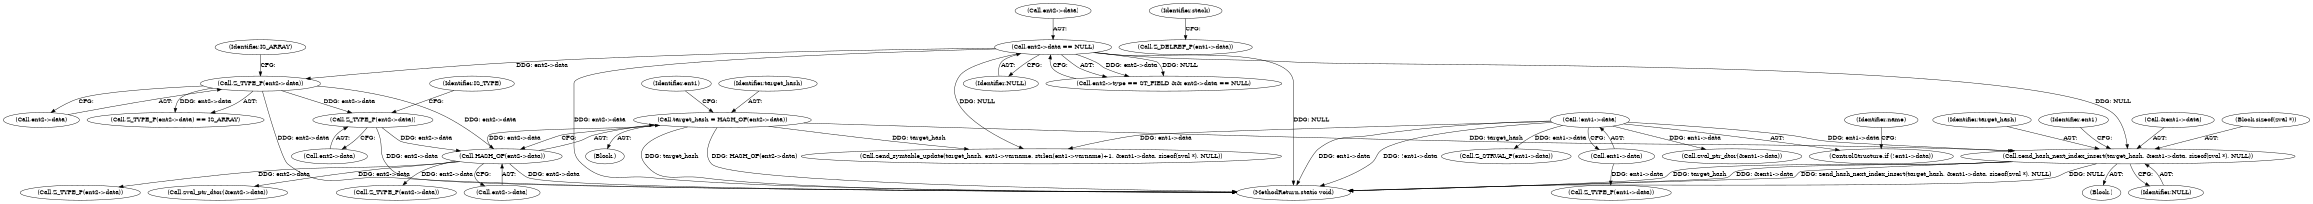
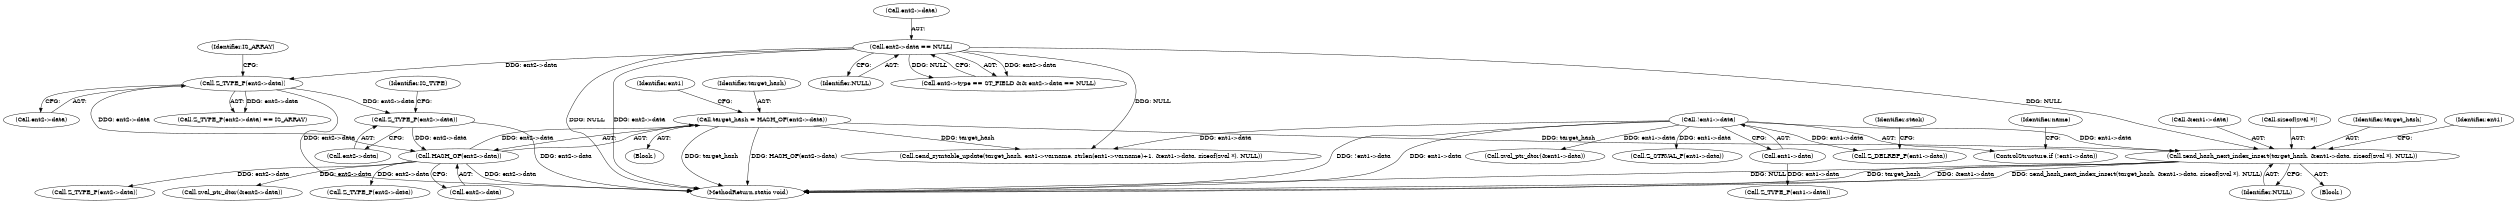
(2266, 120) -> (2290, 120)
none -> (1797, 136)
(570, 138) -> (610, 138)
